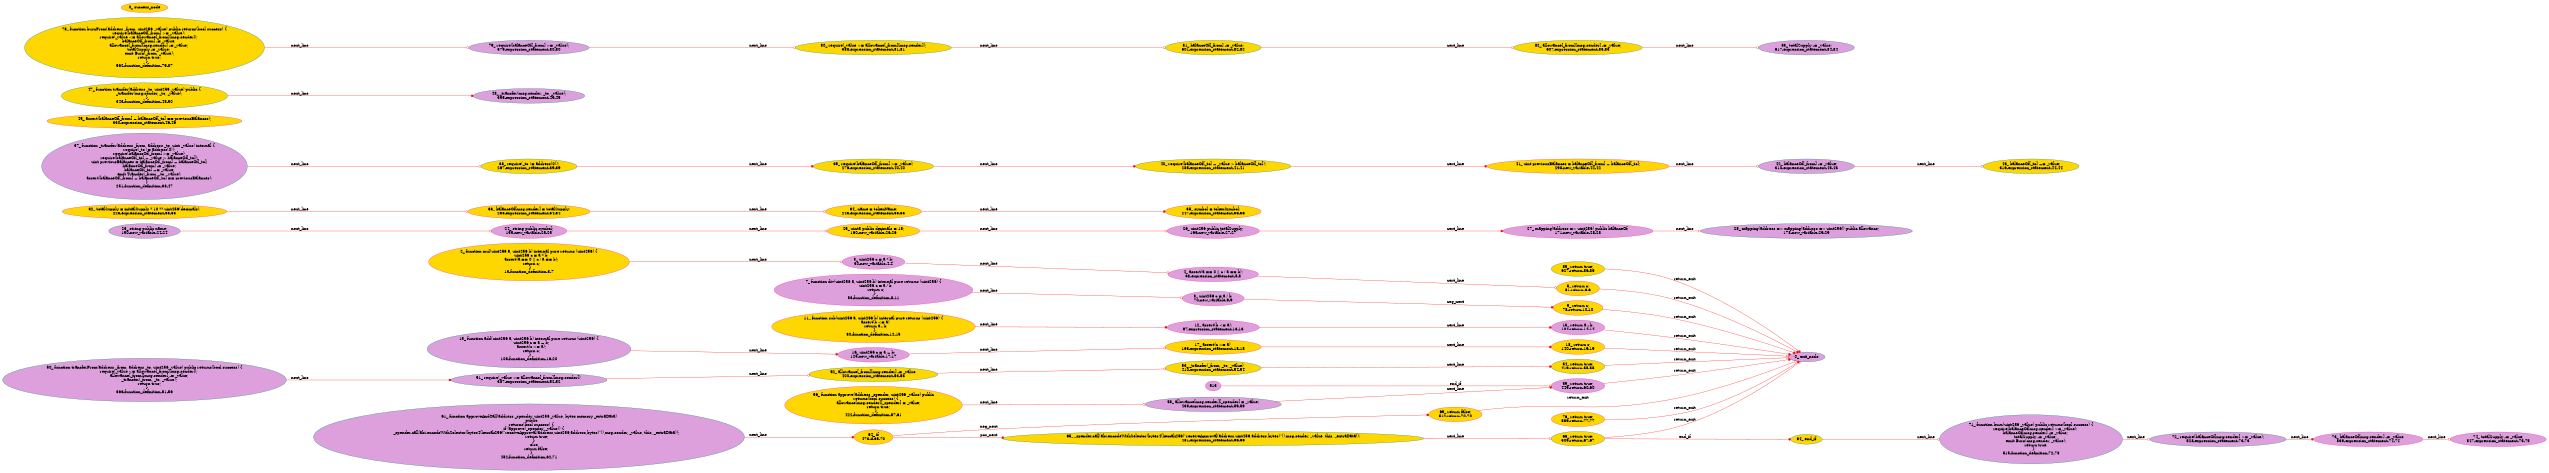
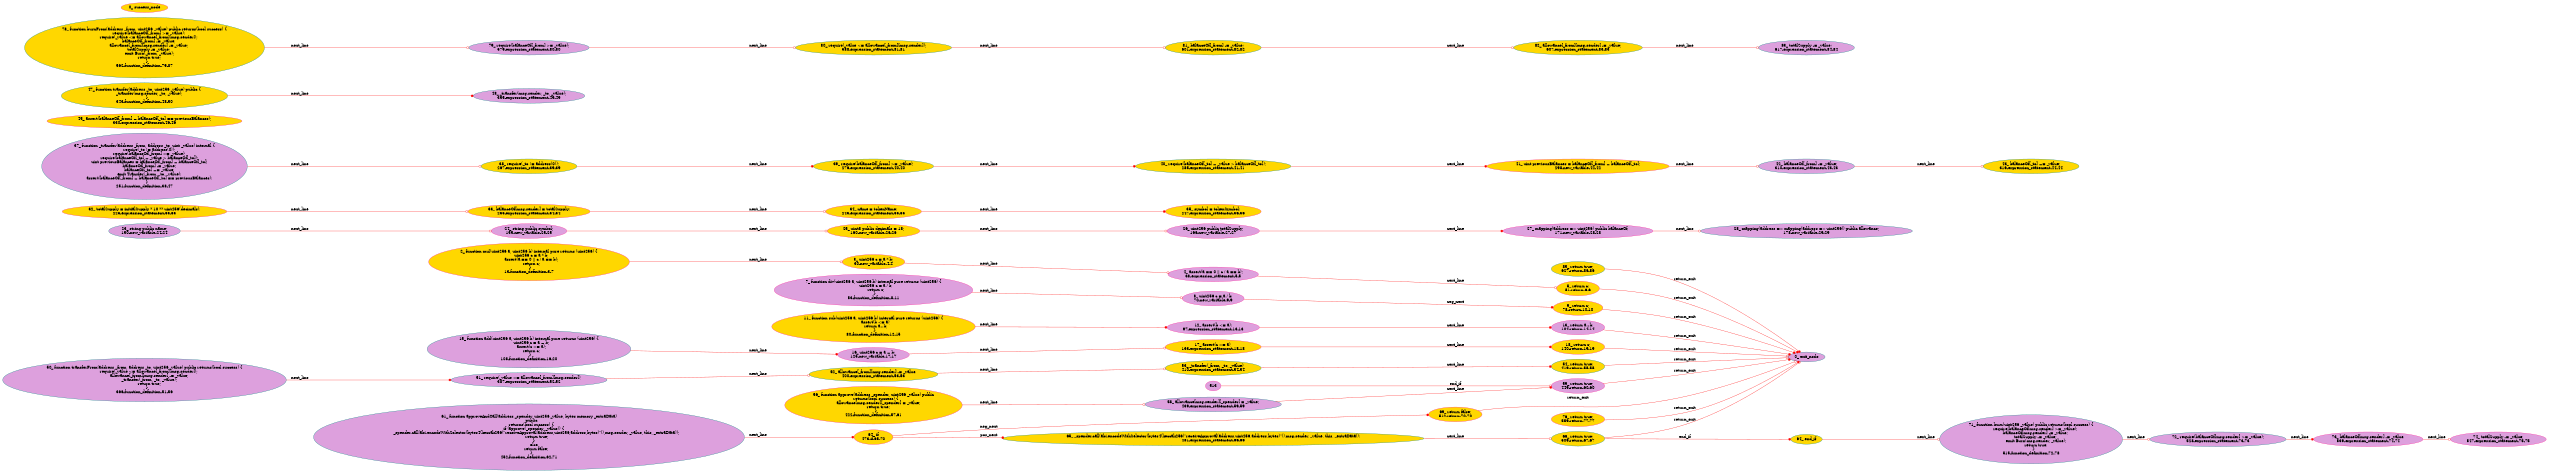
(873, 262) -> (873, 262)
